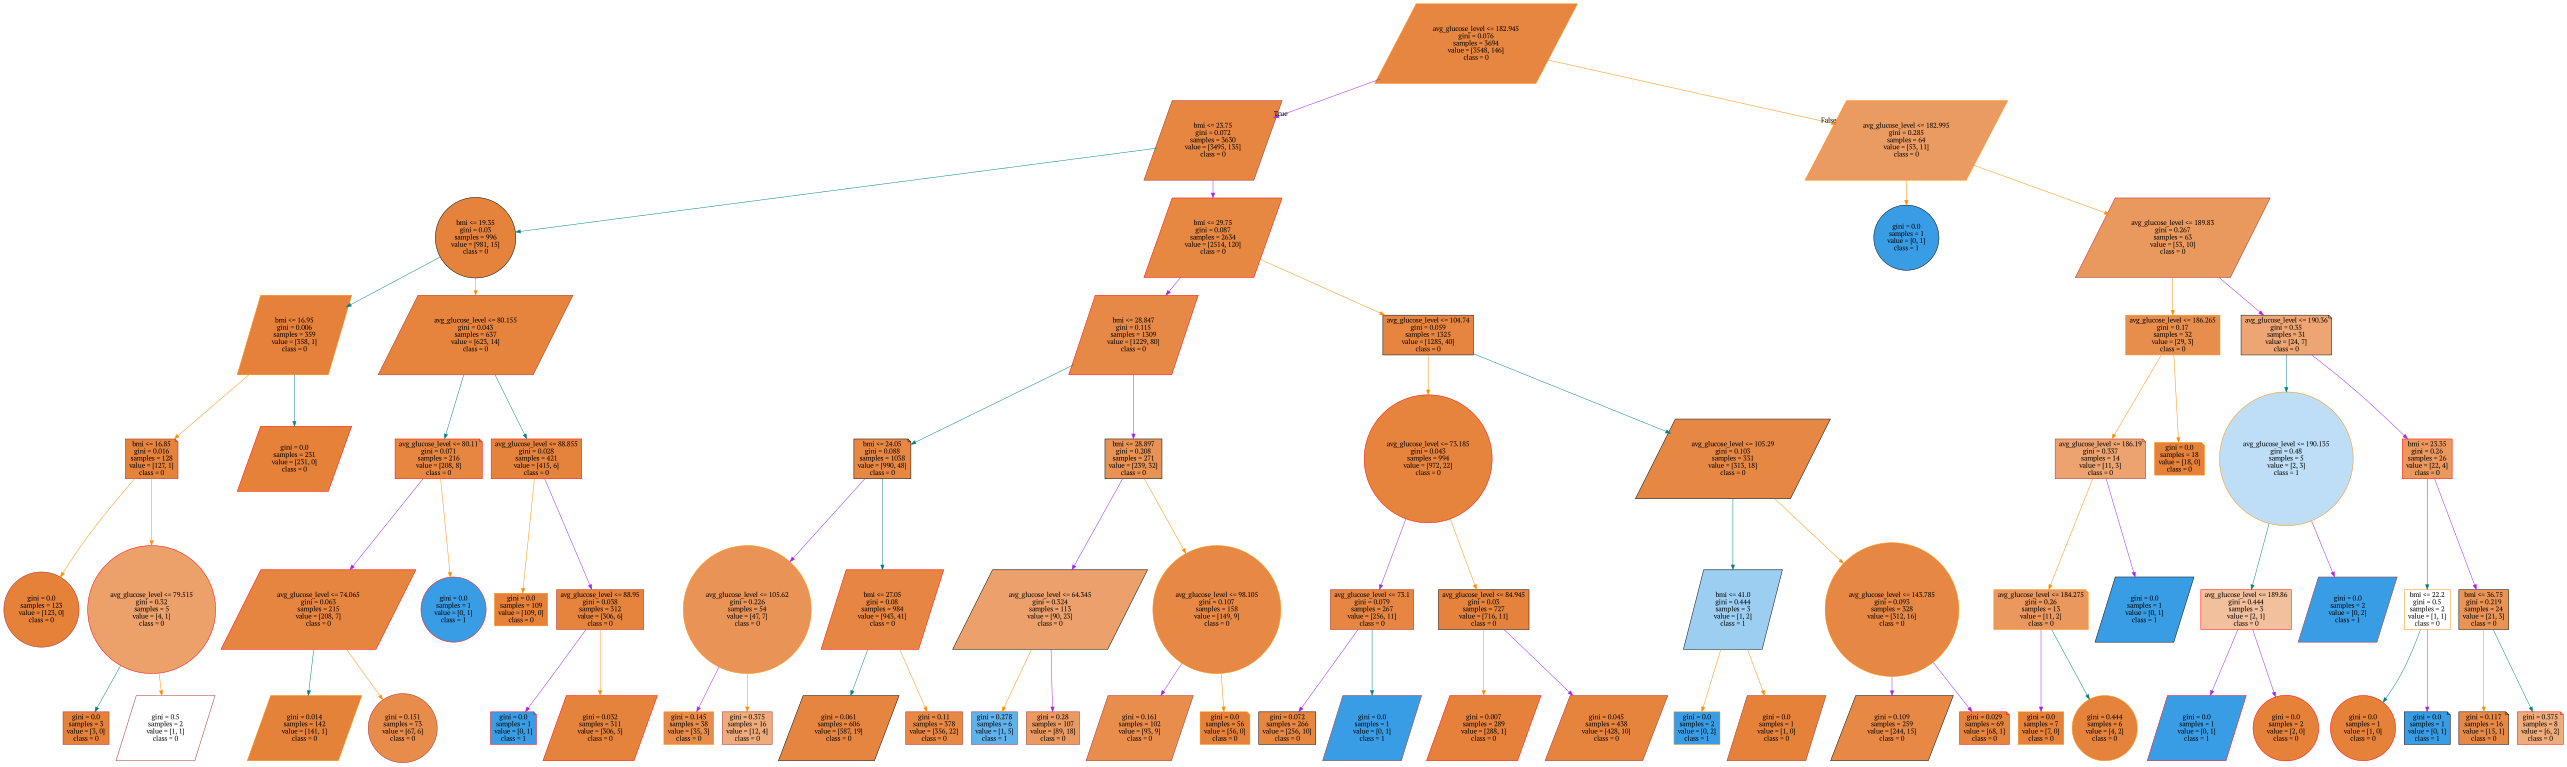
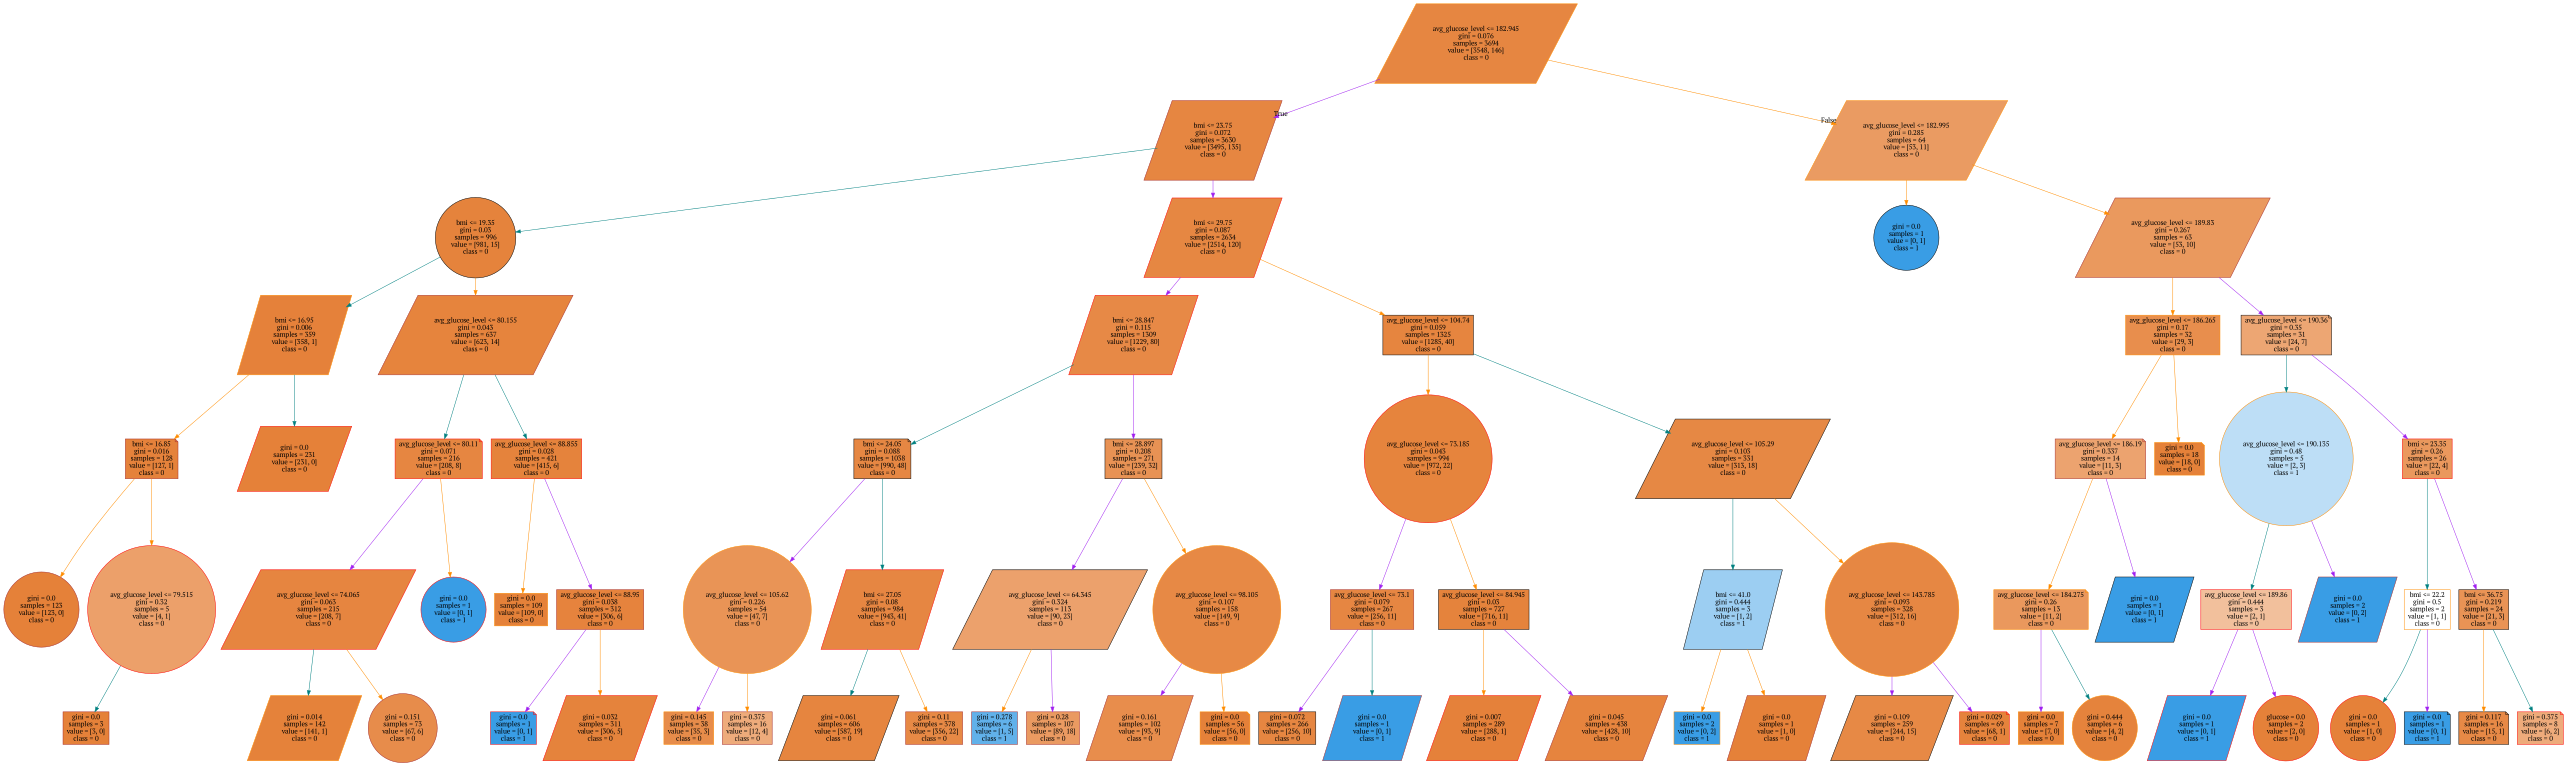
(166, 728) -> none
(2286, 728) -> (2286, 728)
